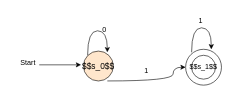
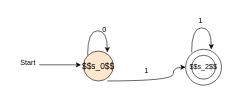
(204, 68) -> (204, 68)
